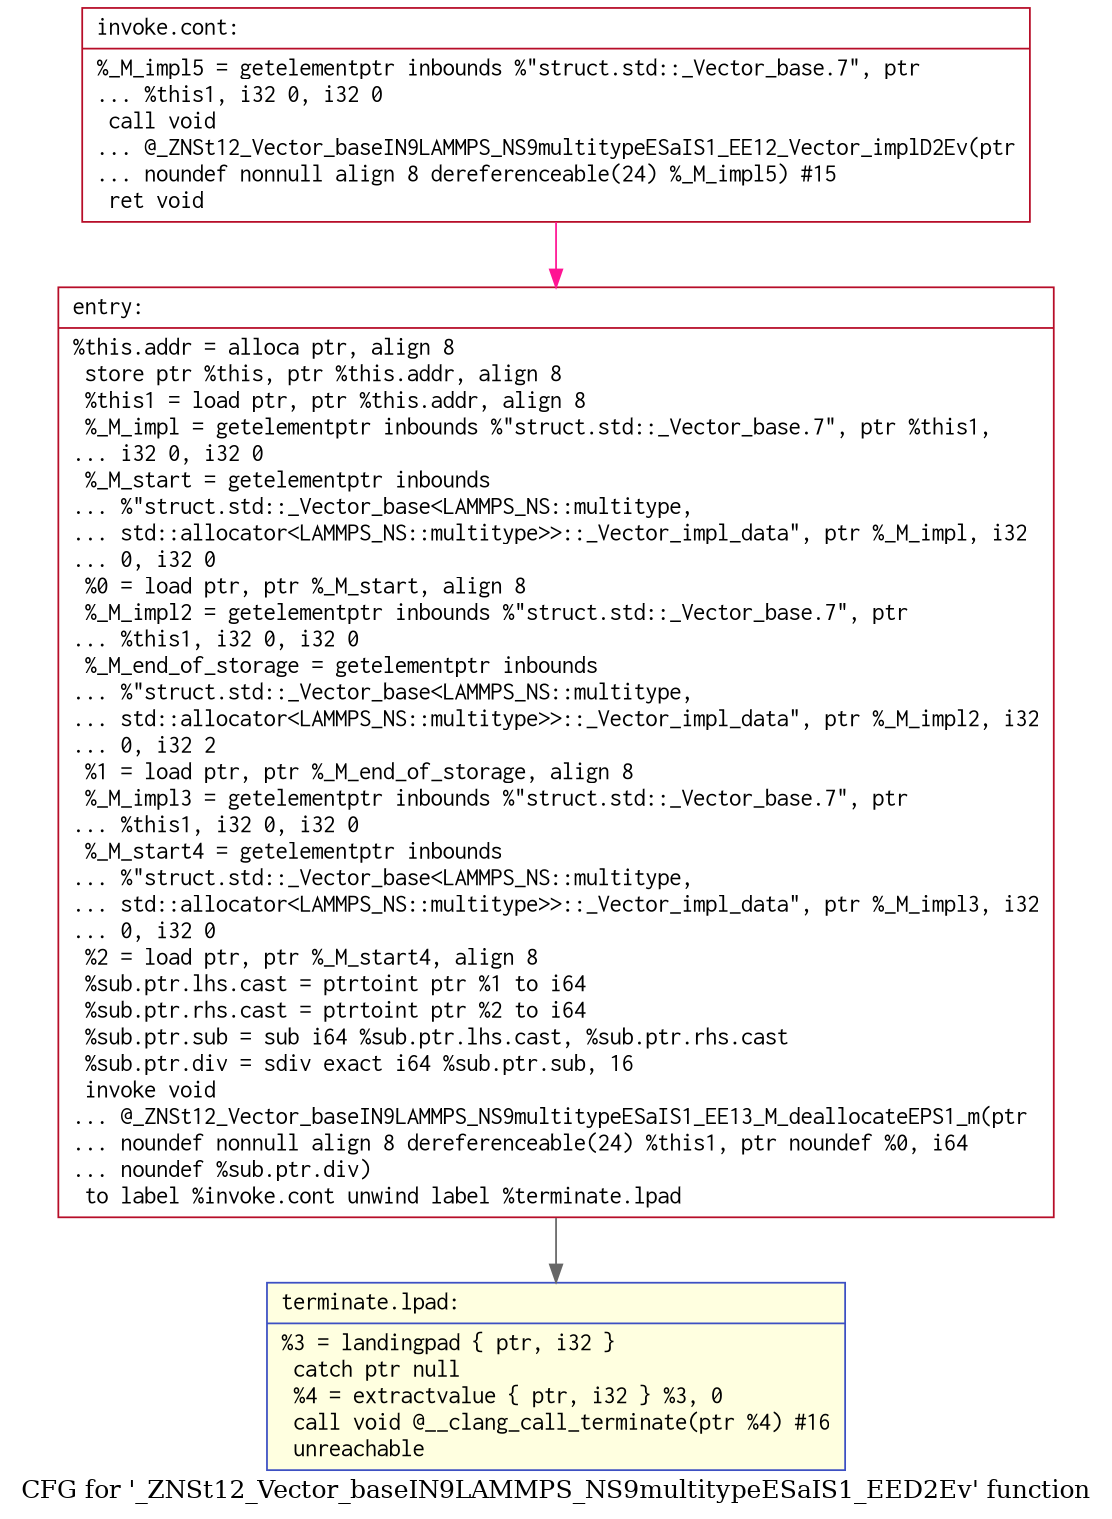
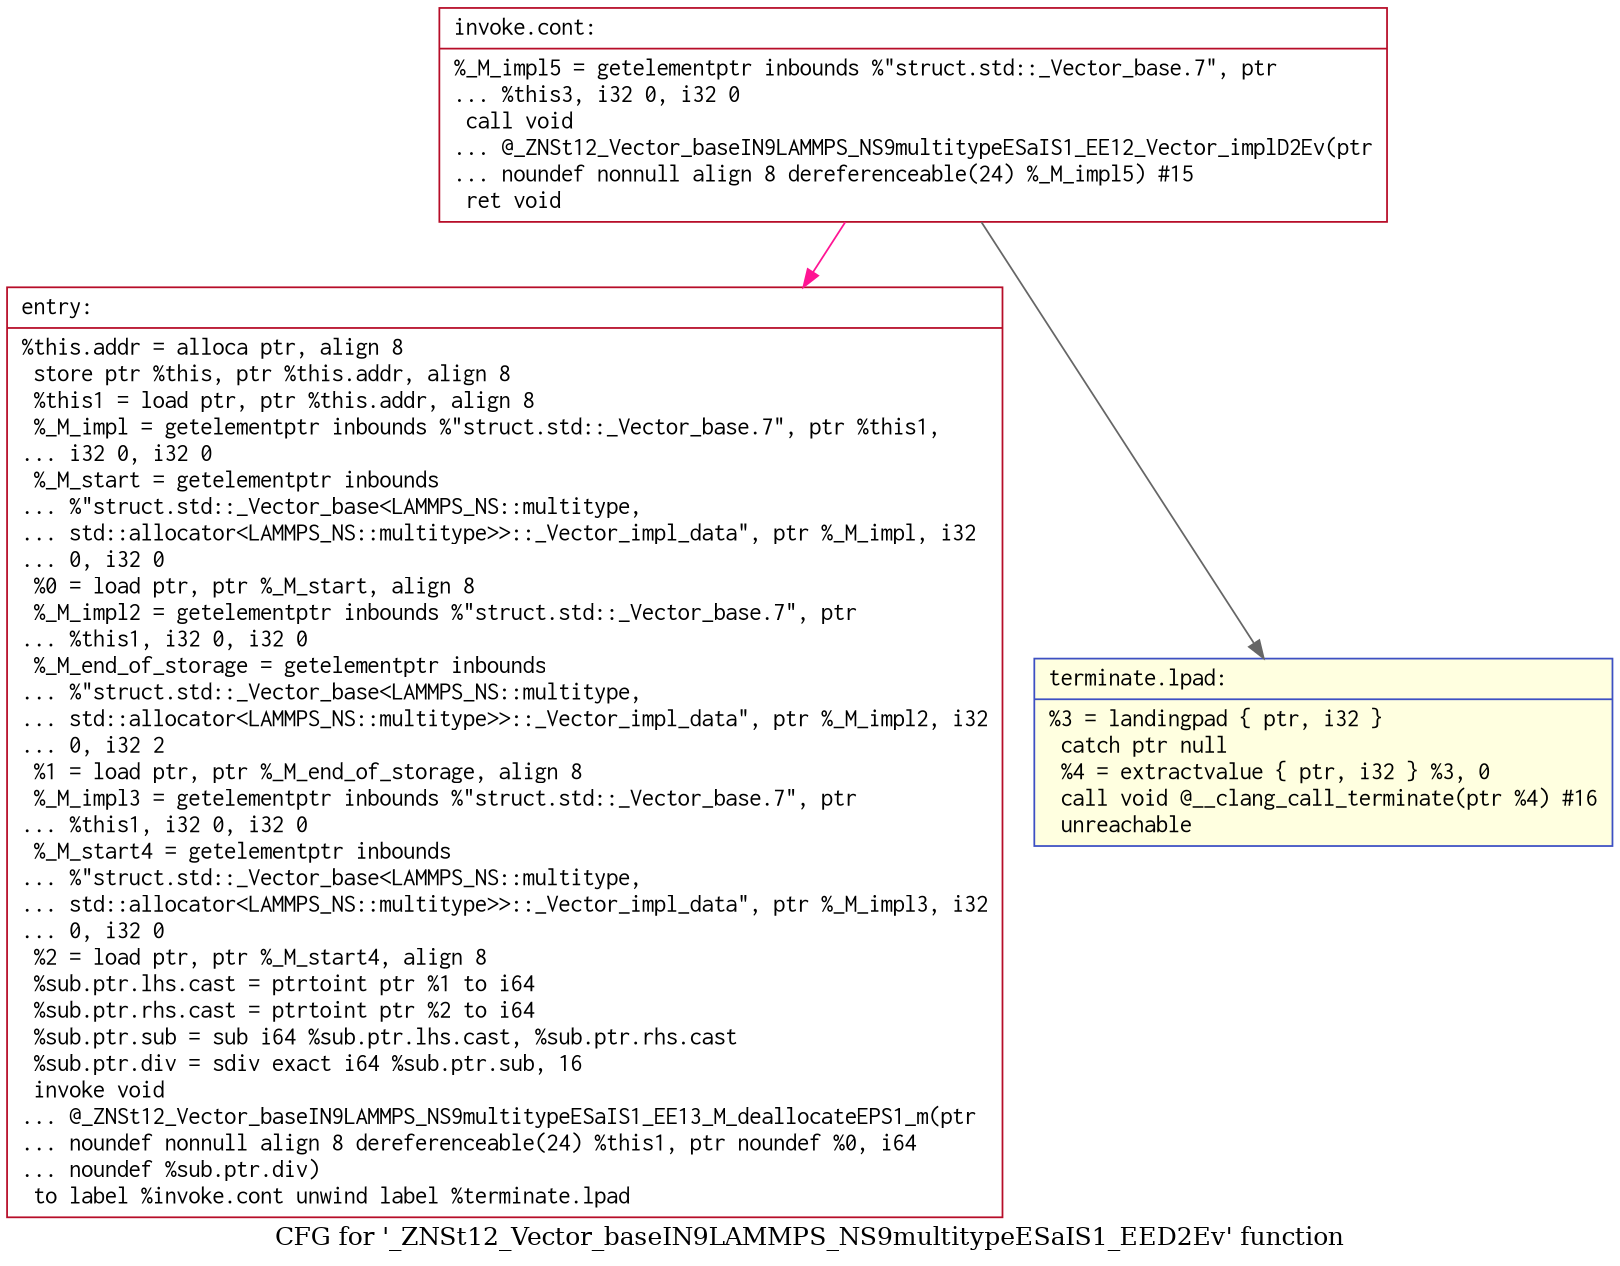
(240, 95) -> (598, 95)
(556, 1241) -> (1118, 432)
